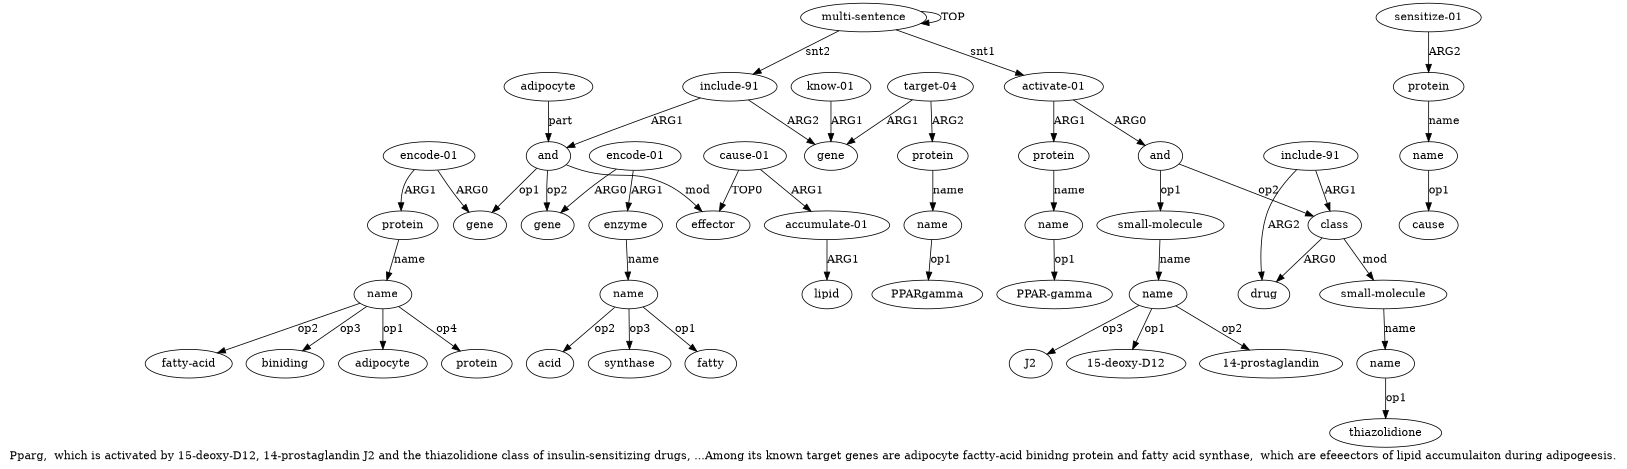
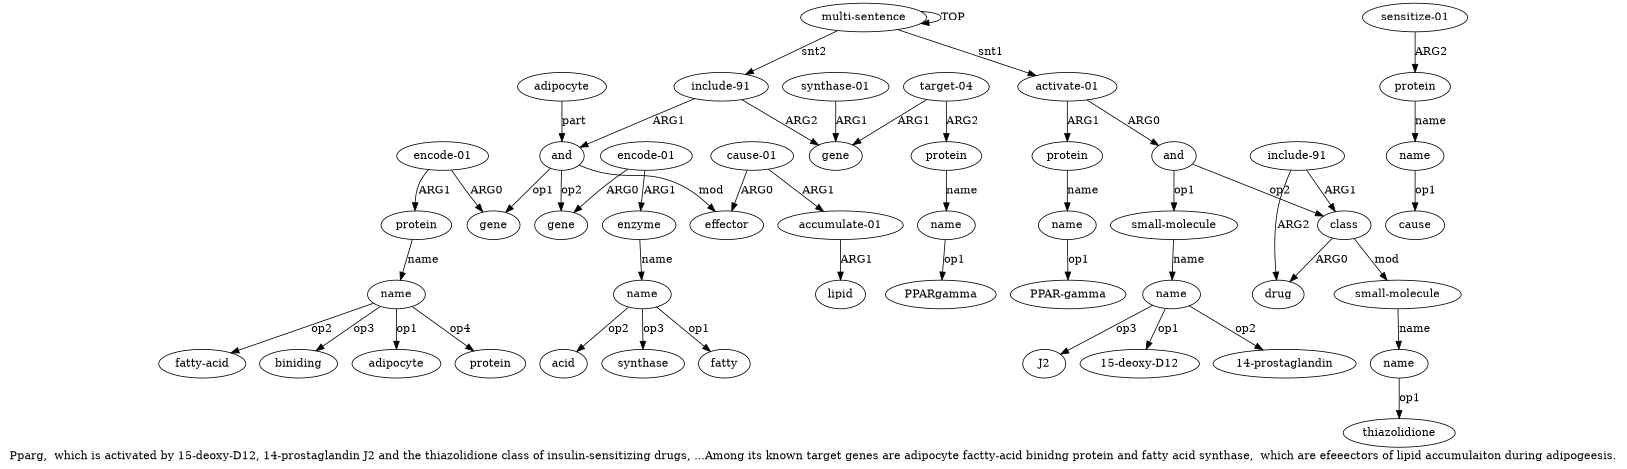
(831, 87) -> (836, 87)
(747, 191) -> (757, 191)
